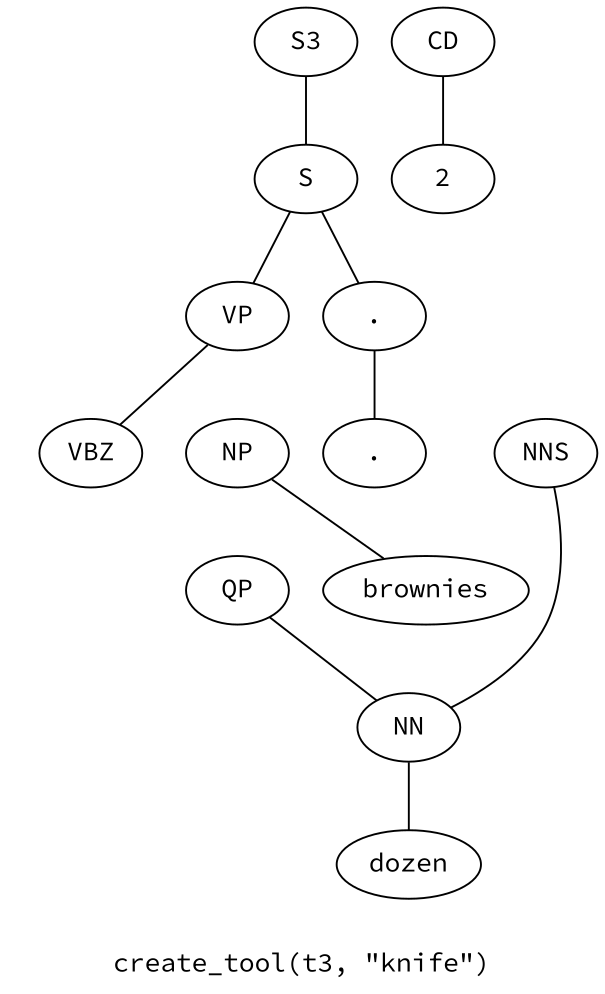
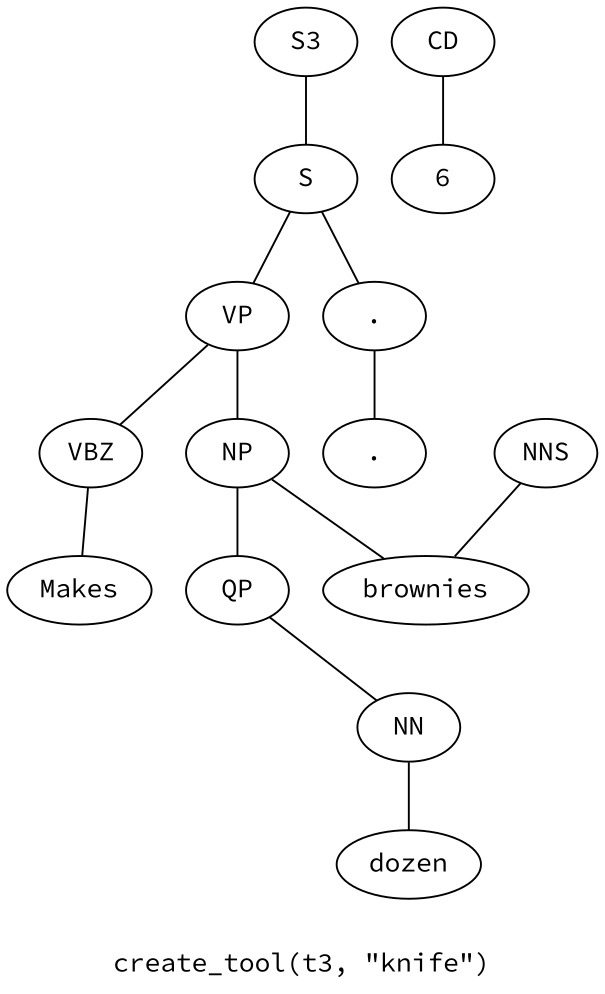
(443, 179) -> (443, 179)
none -> (237, 385)
none -> (237, 522)
none -> (79, 590)
(548, 619) -> (488, 520)
